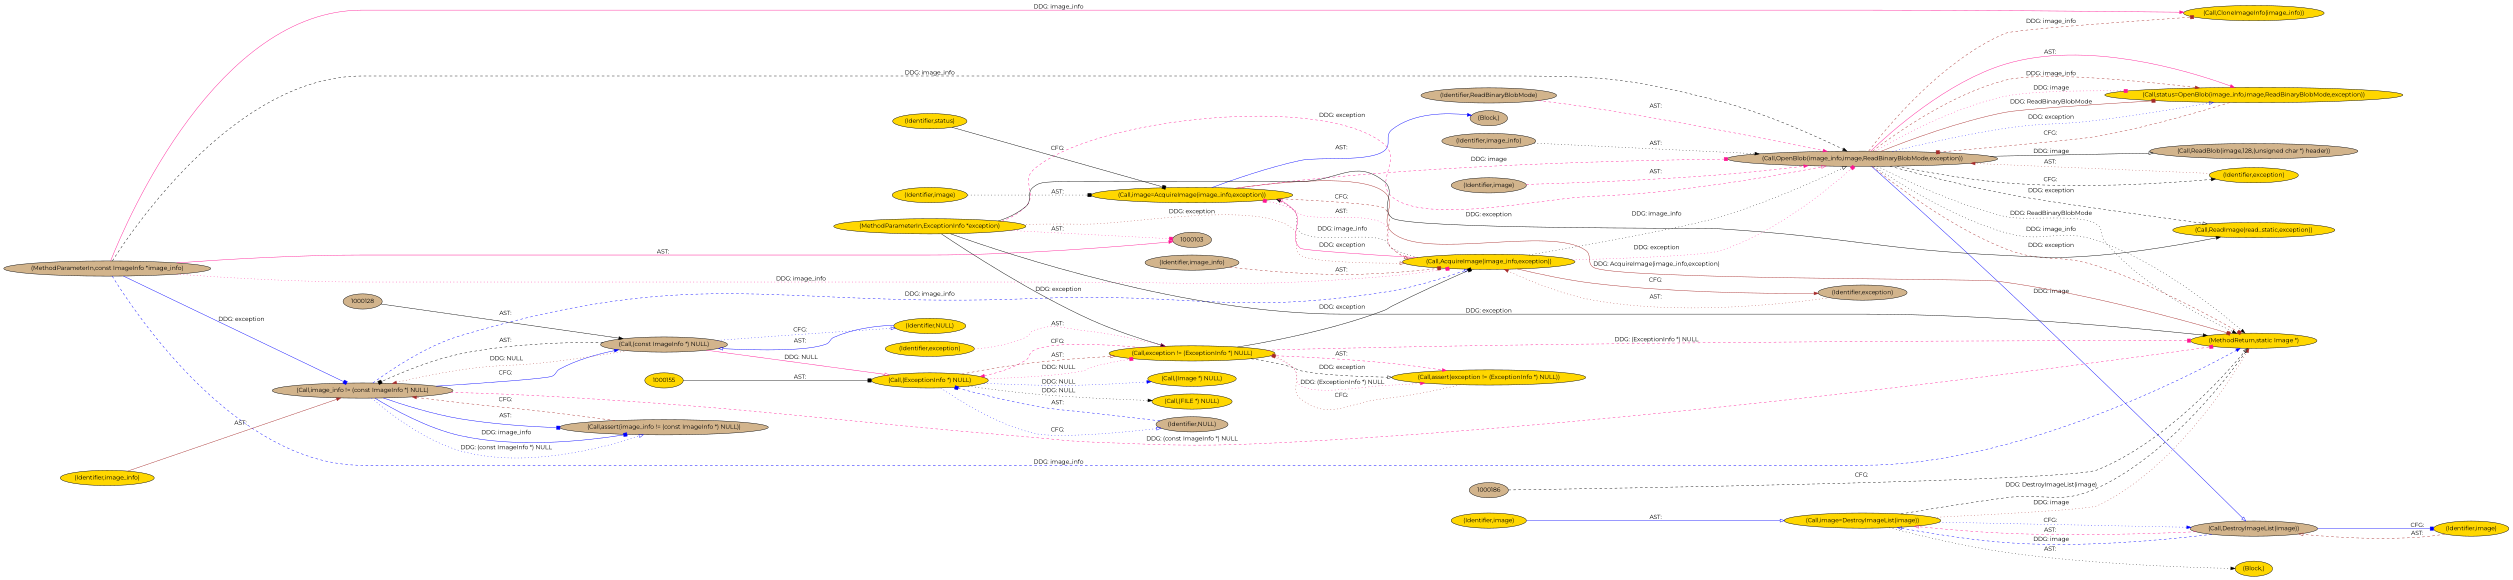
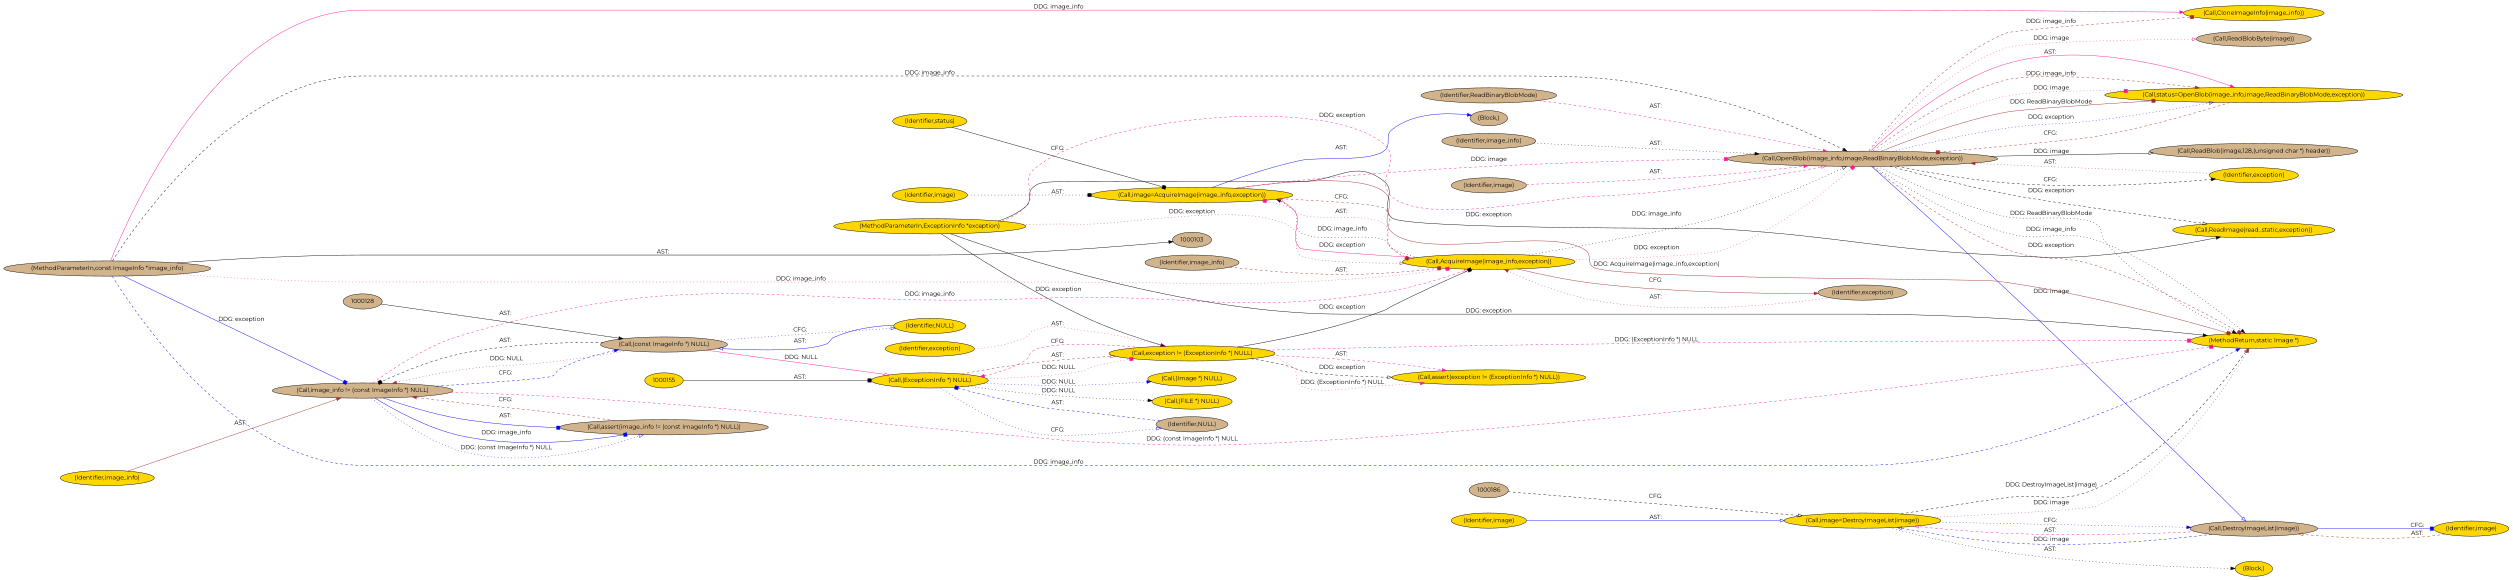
none -> (2254, 39)
(1362, 204) -> (1362, 204)
(1089, 235) -> none
(673, 255) -> (673, 255)
(912, 299) -> (912, 299)
(528, 379) -> (528, 379)
(1353, 405) -> none
(1898, 482) -> (1653, 504)
